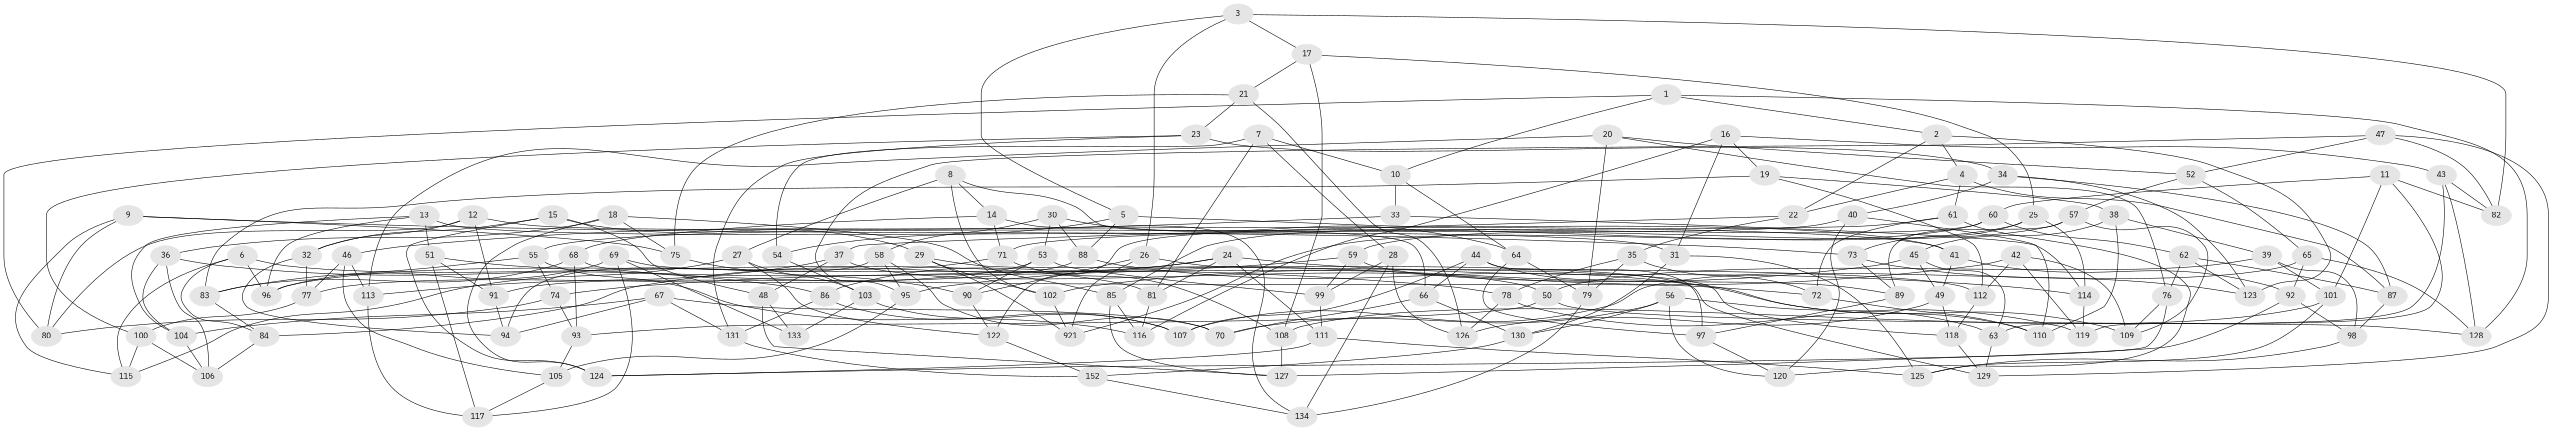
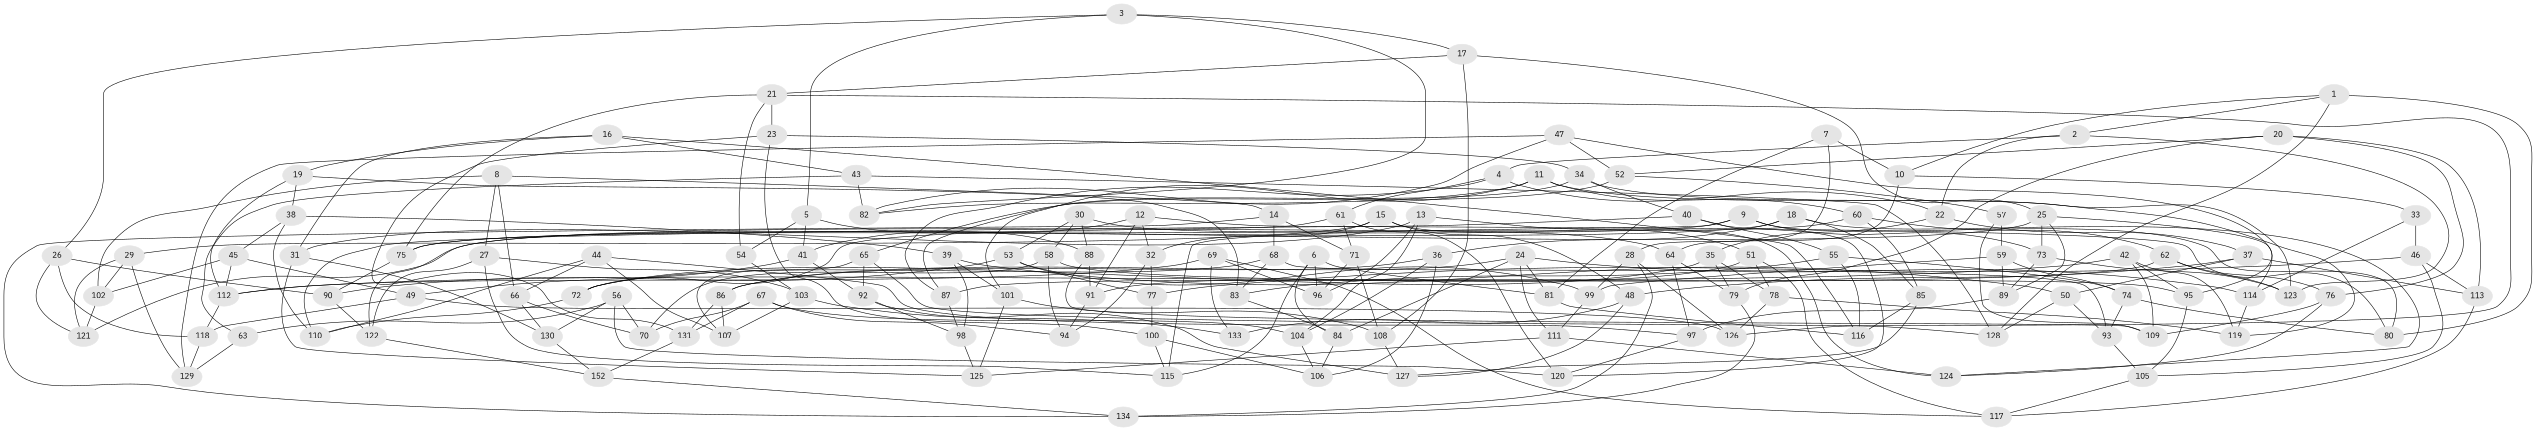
(1005, 146) -> (741, 172)
(1956, 230) -> (2065, 254)
(2003, 291) -> (229, 276)
(1070, 336) -> (83, 336)
